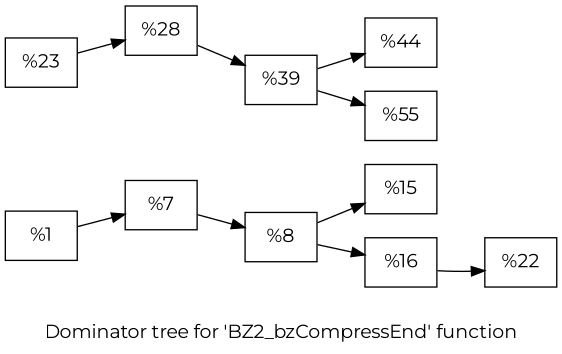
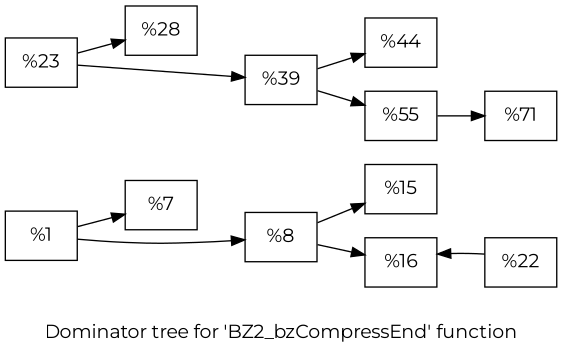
(215, 53) -> (155, 71)
none -> (521, 116)
(215, 219) -> (154, 243)
(454, 271) -> (468, 253)
